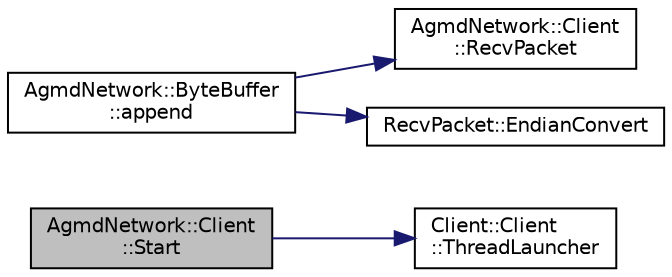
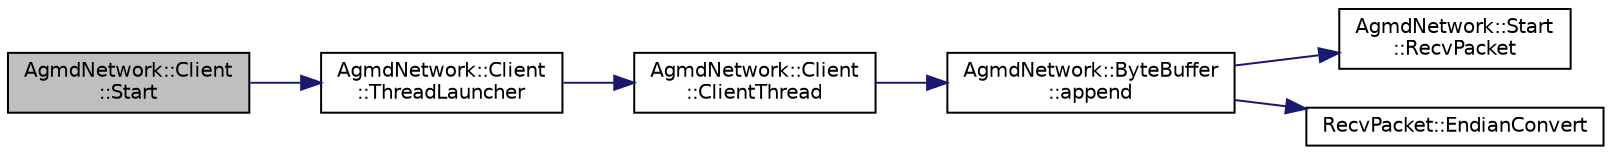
(516, 39) -> (1455, 39)
none -> (755, 83)
(516, 238) -> (442, 83)
